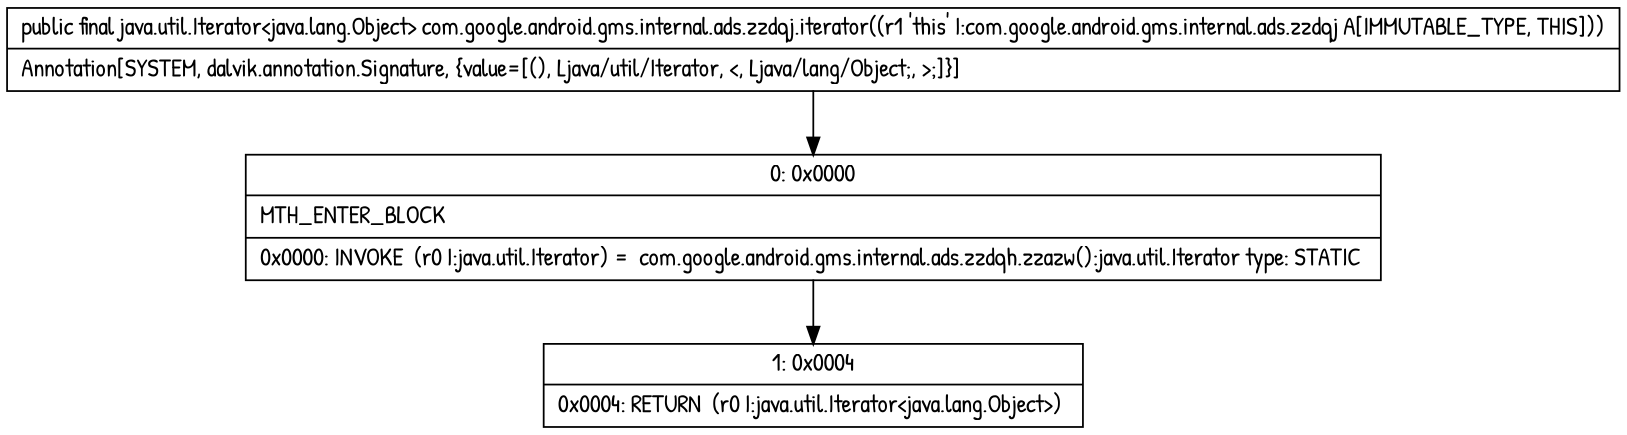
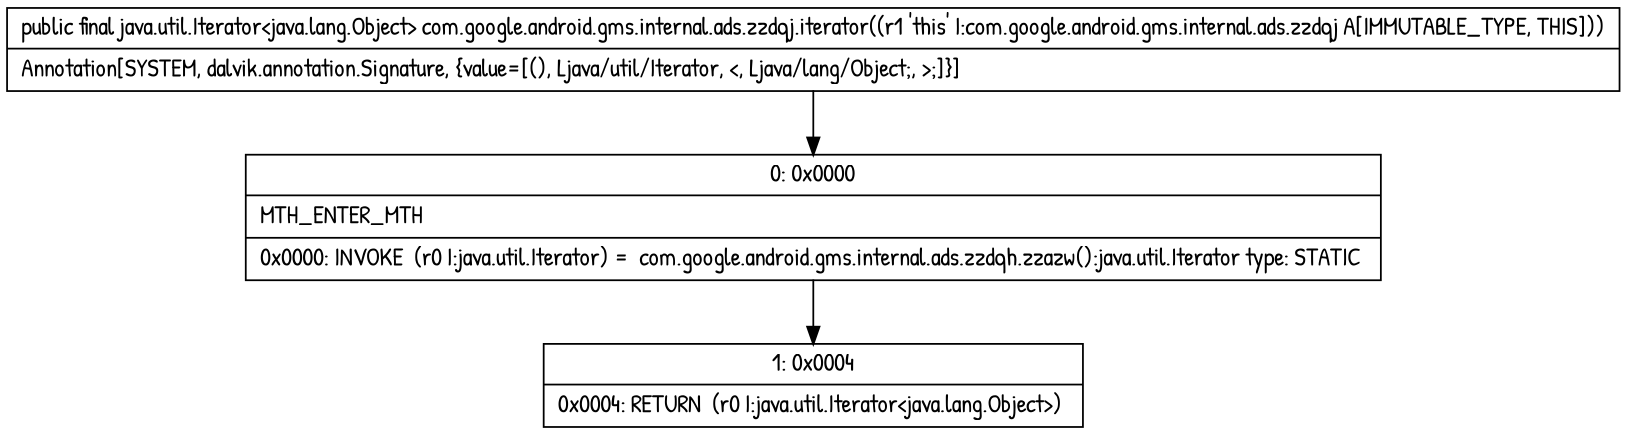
(354, 216) -> (342, 216)
